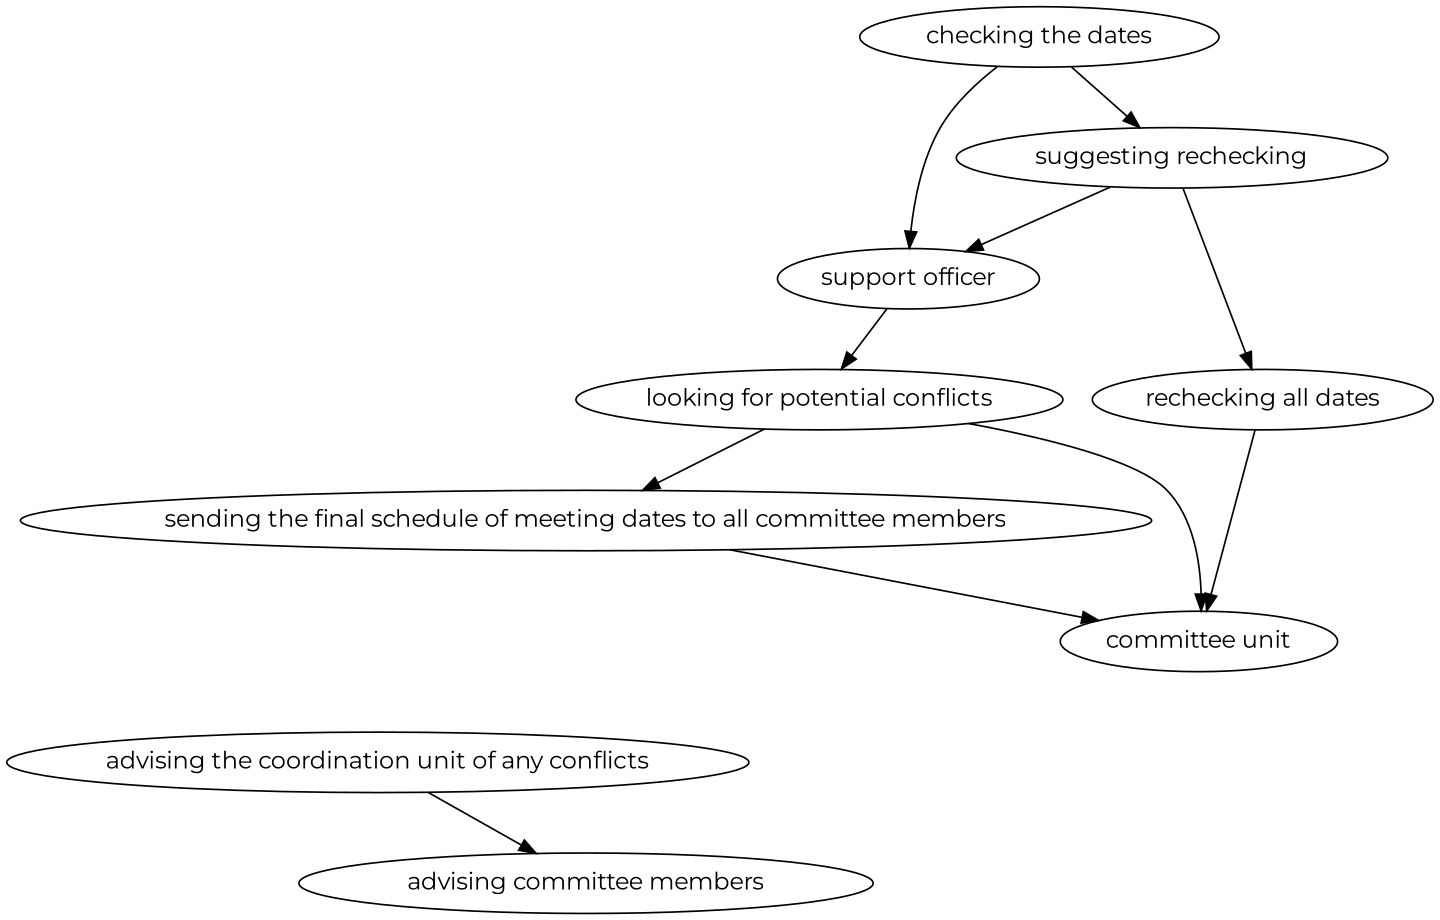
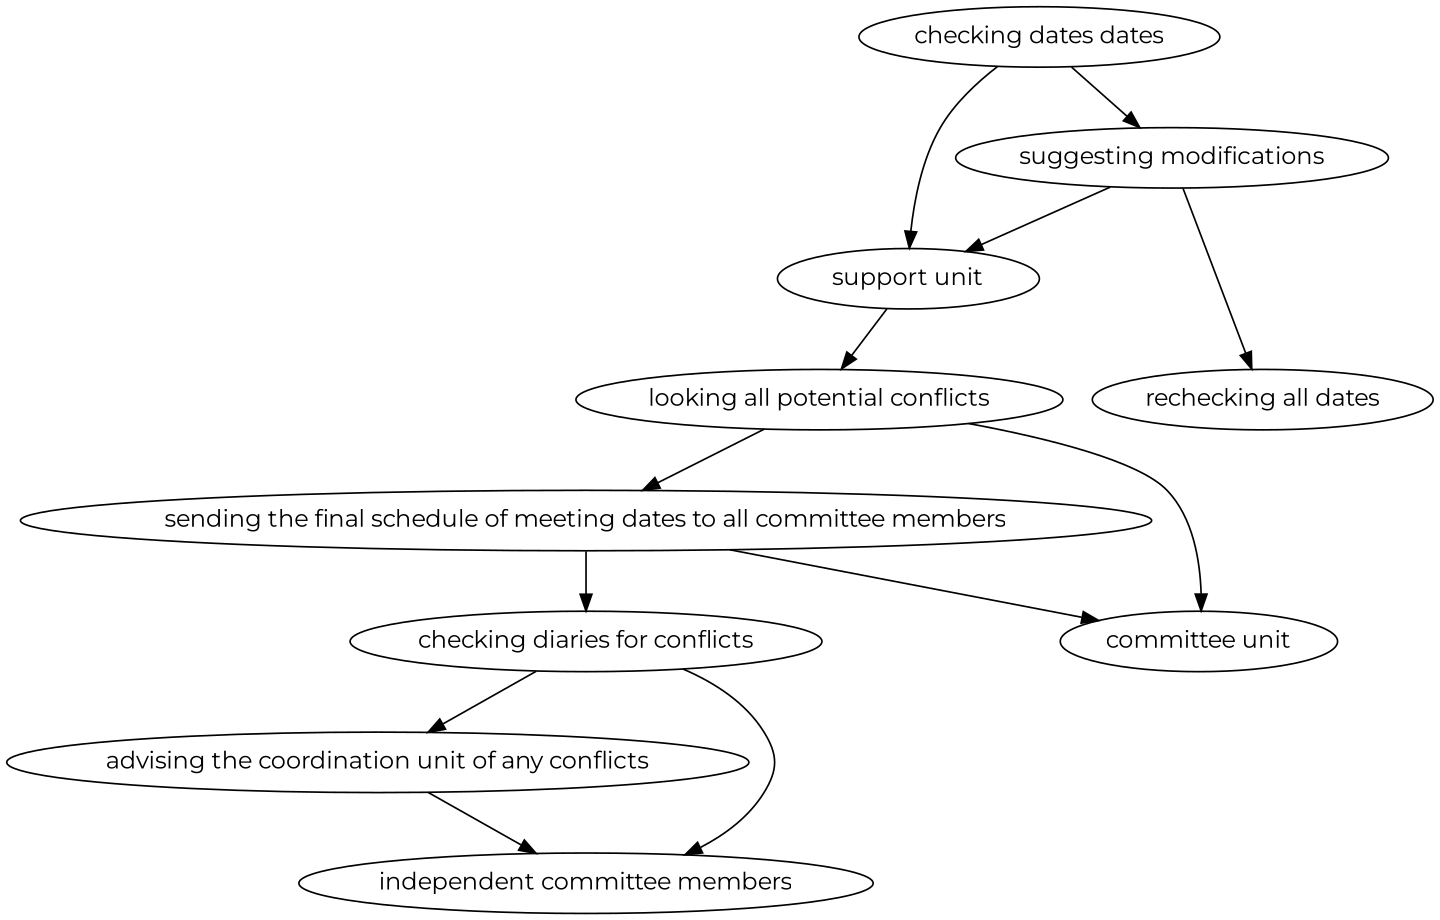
(1039, 37) -> (1039, 37)
(1172, 158) -> (1172, 158)
(908, 279) -> (908, 279)
(819, 400) -> (819, 400)
(1233, 512) -> none
none -> (586, 641)
(586, 883) -> (586, 883)
